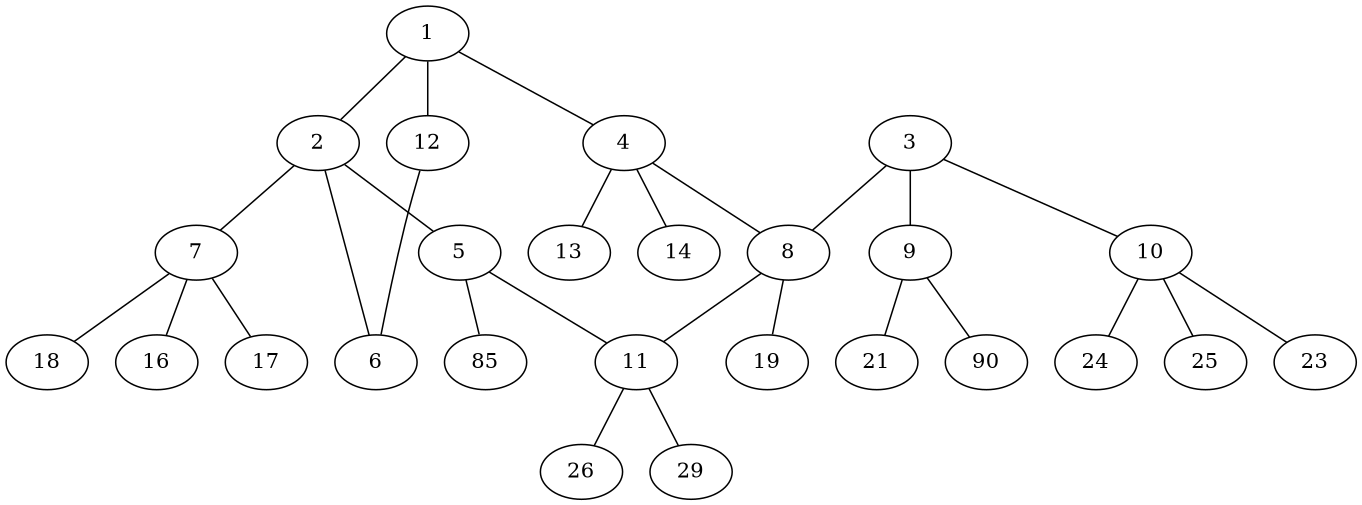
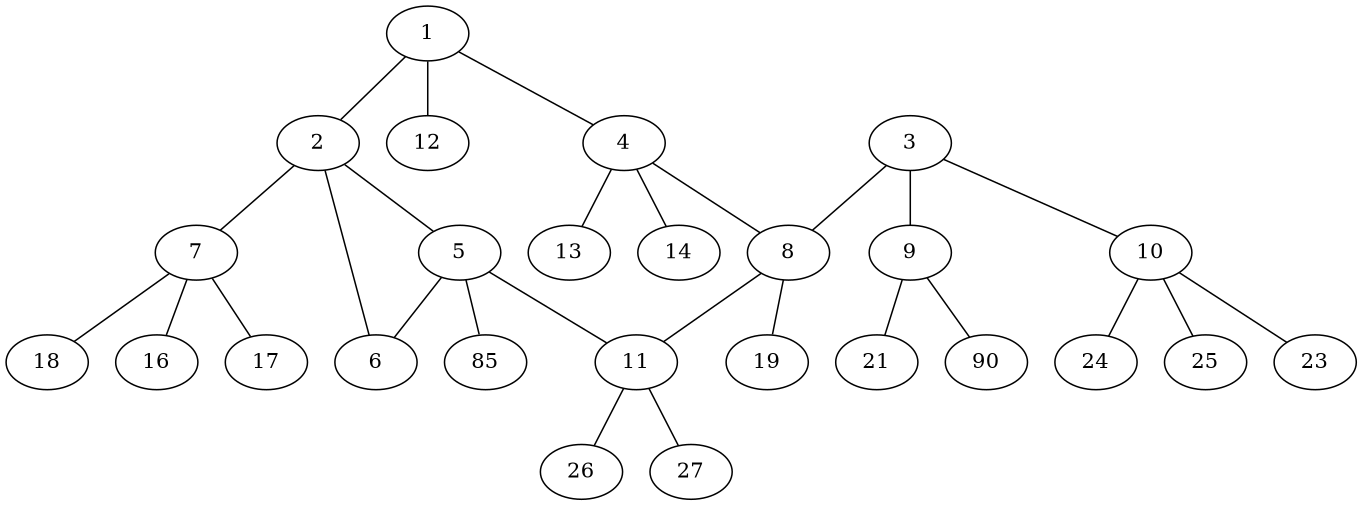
(399, 252) -> (418, 308)
(691, 472) -> (691, 472)
